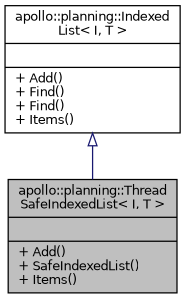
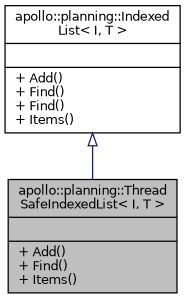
(79, 266) -> (43, 266)
